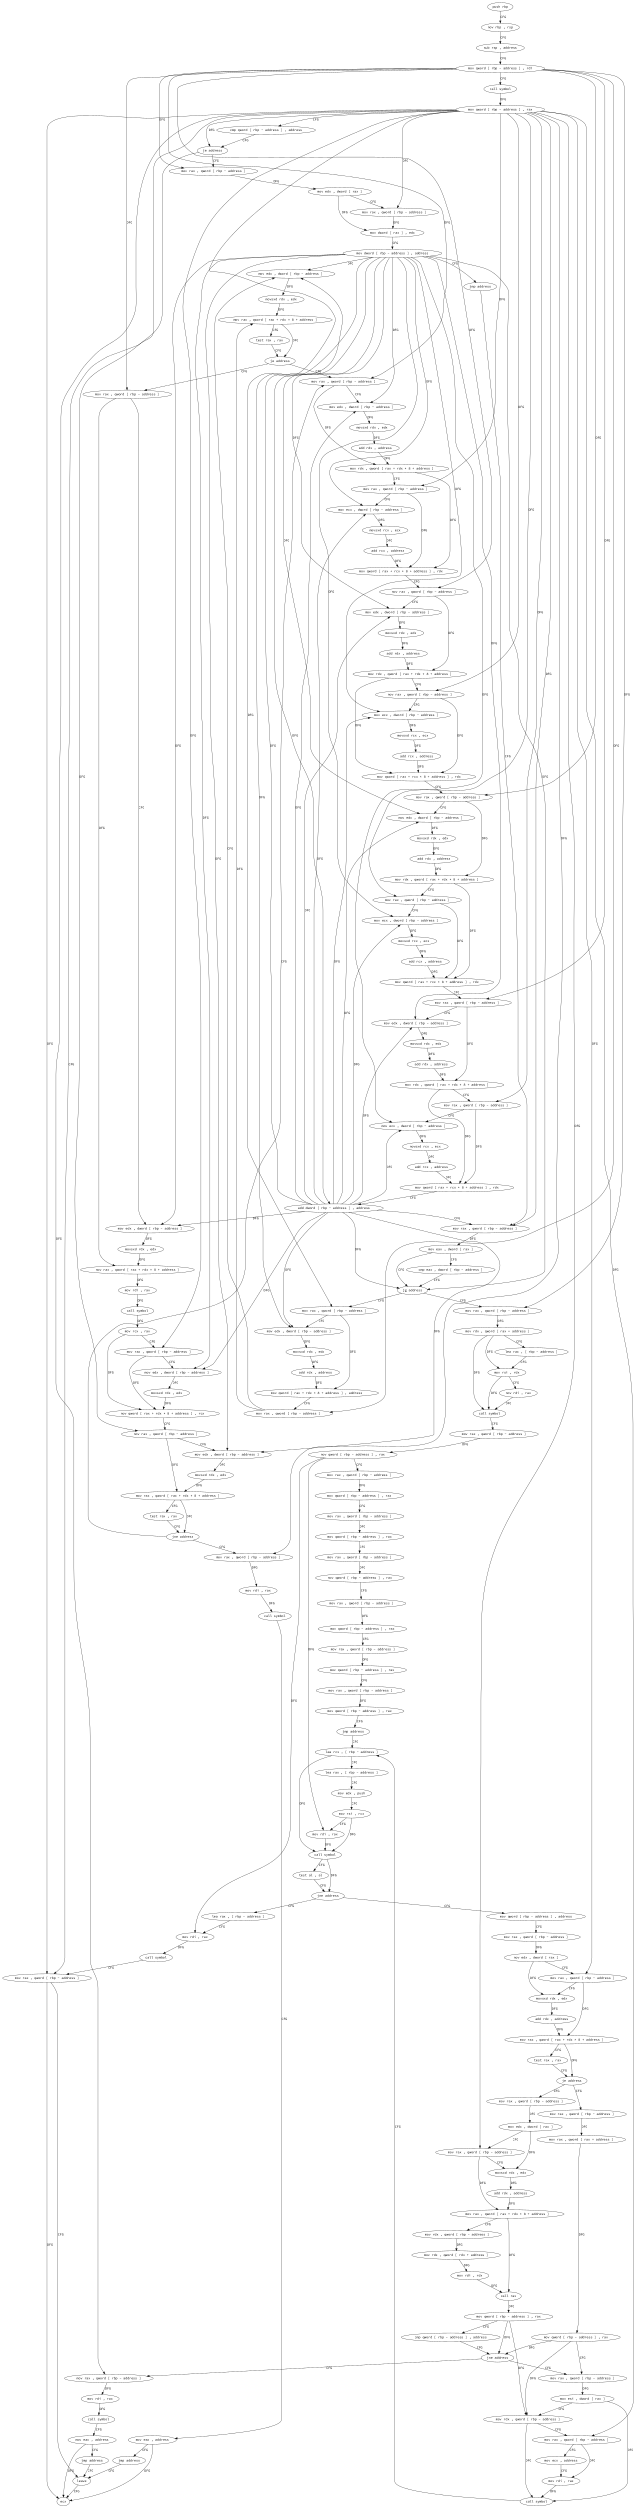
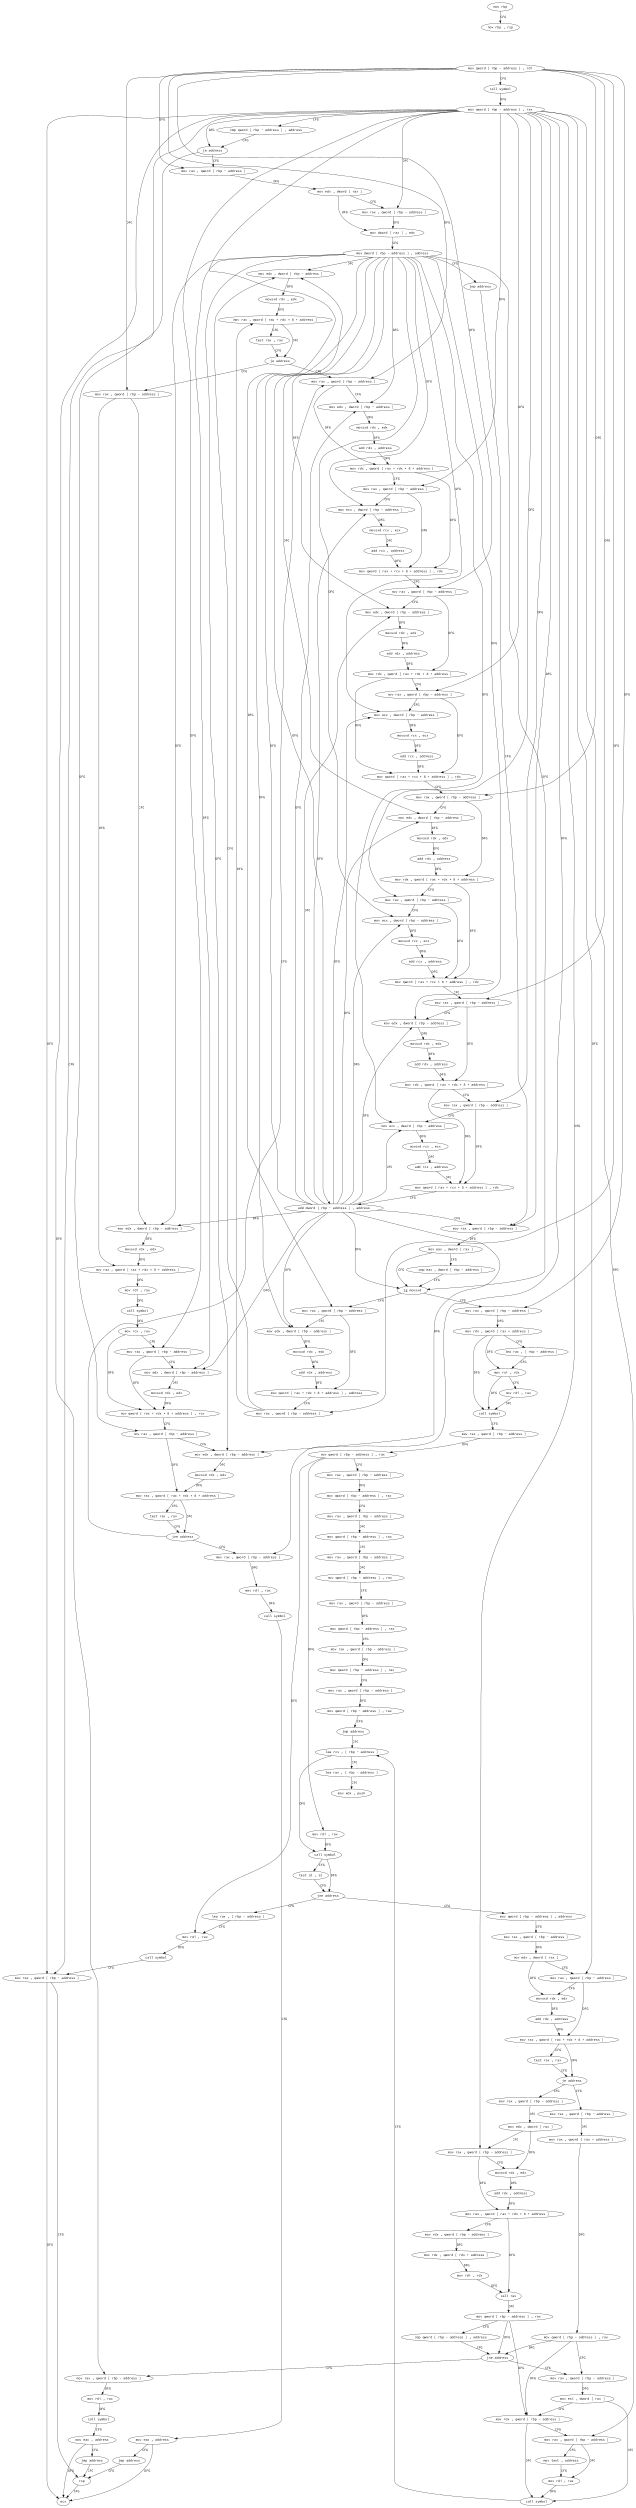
(500, 7) -> (500, 7)
(500, 48) -> none
(412, 1290) -> (412, 1290)
(352, 1814) -> none
(561, 2461) -> (561, 2461)
(82, 2481) -> (82, 2481)
